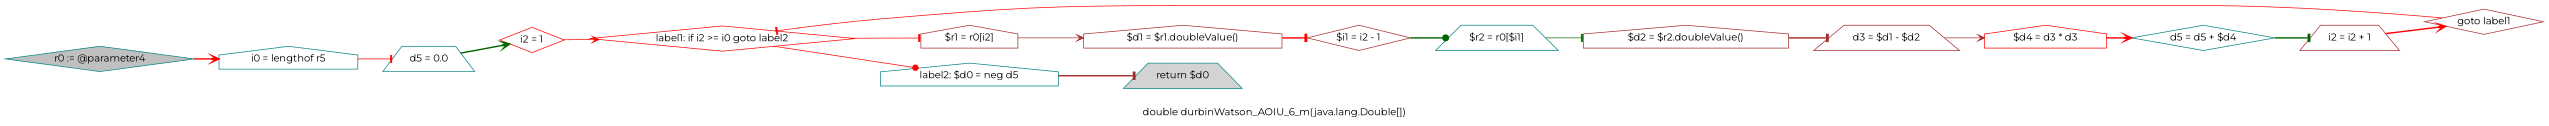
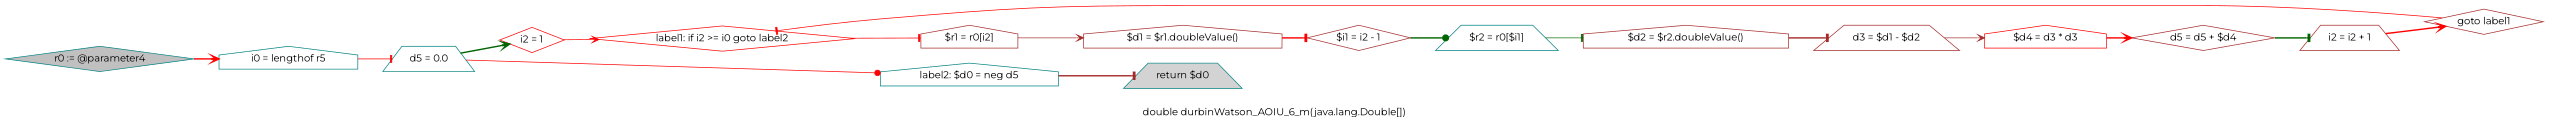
(2203, 38) -> (2203, 38)
(843, 57) -> (670, 66)
